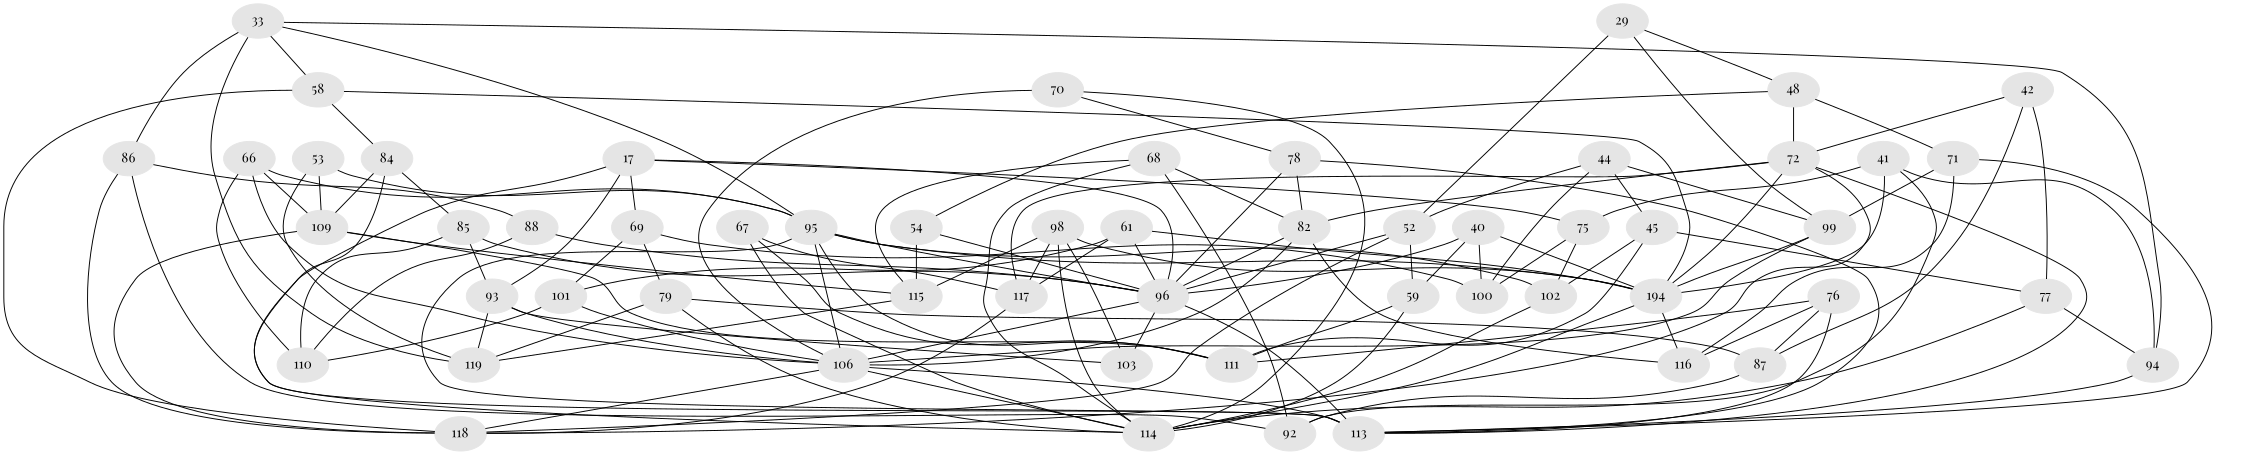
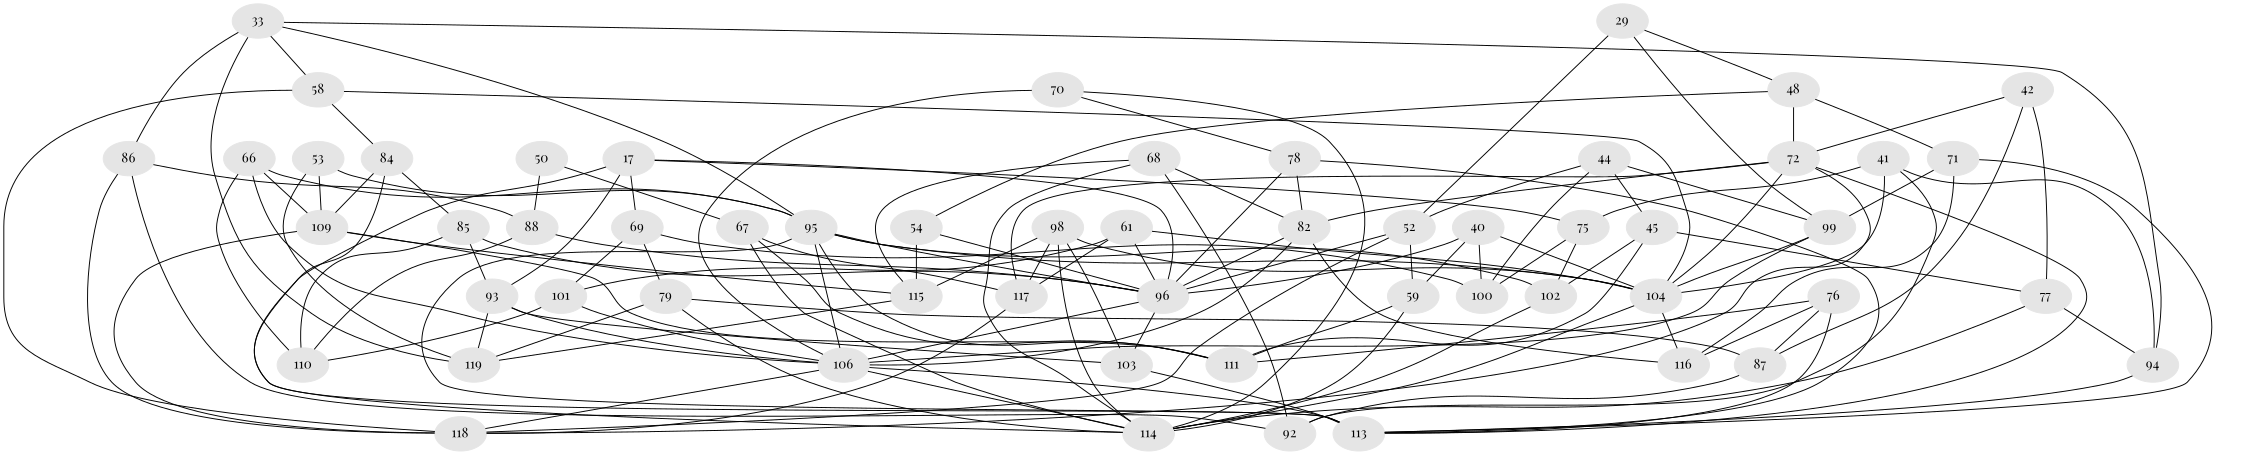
none -> (542, 159)
(1656, 296) -> (1656, 296)
(1252, 339) -> (1241, 393)
